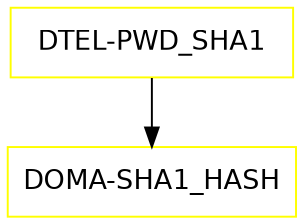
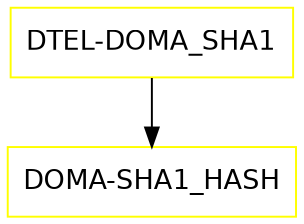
(152, 43) -> (152, 43)
